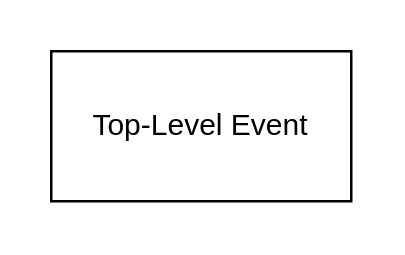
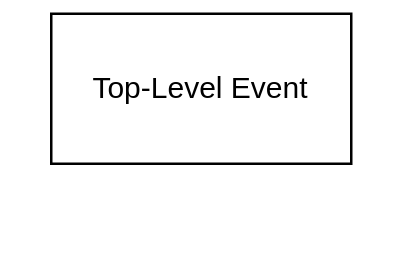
(201, 126) -> (201, 89)
